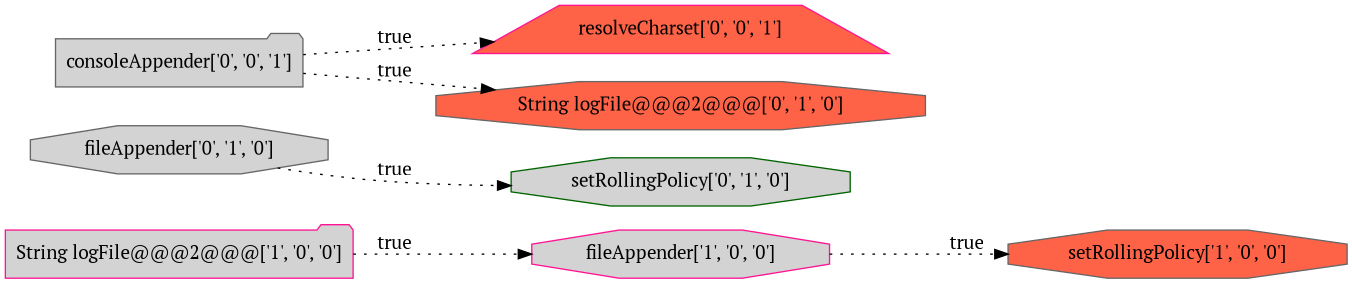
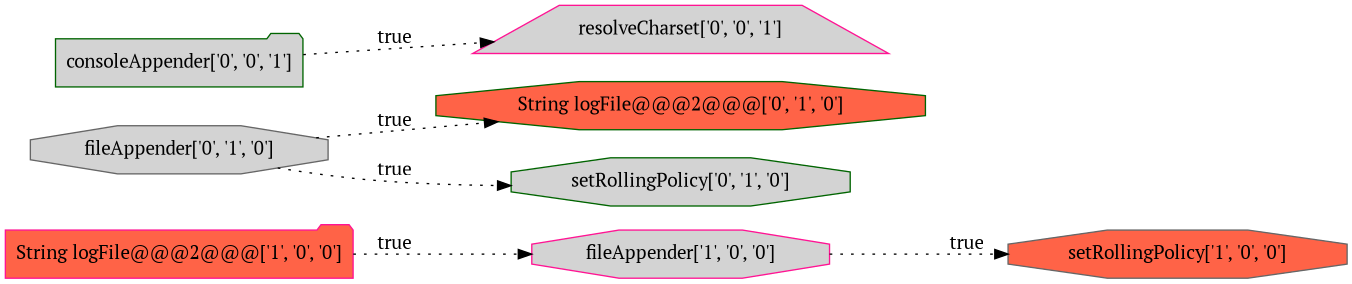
(681, 29) -> (681, 29)
(179, 63) -> (179, 63)
(392, 81) -> (400, 130)
(681, 106) -> (681, 106)
(179, 254) -> (179, 254)
